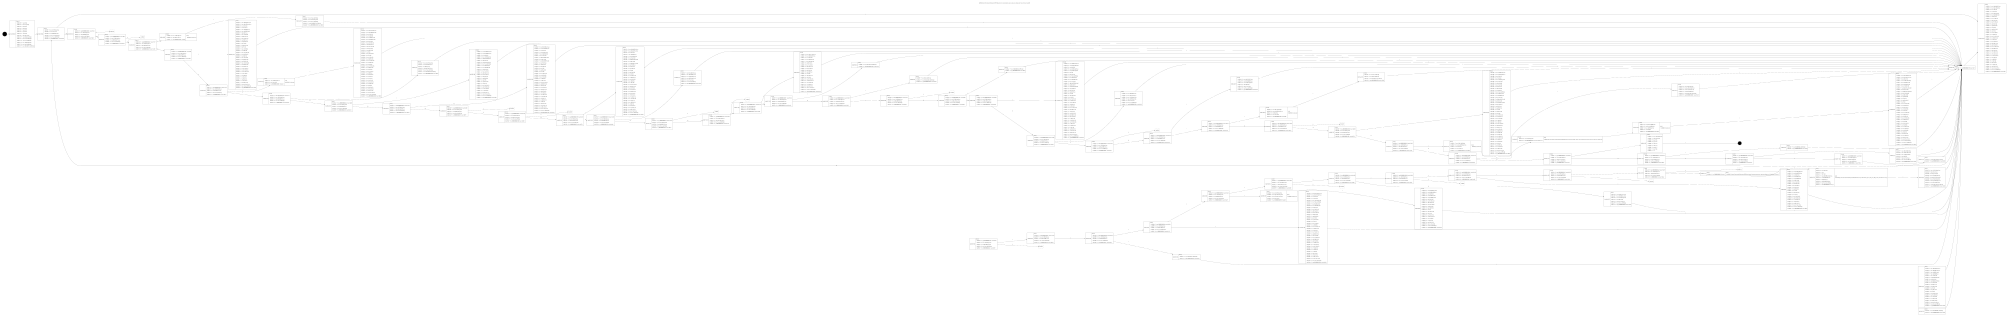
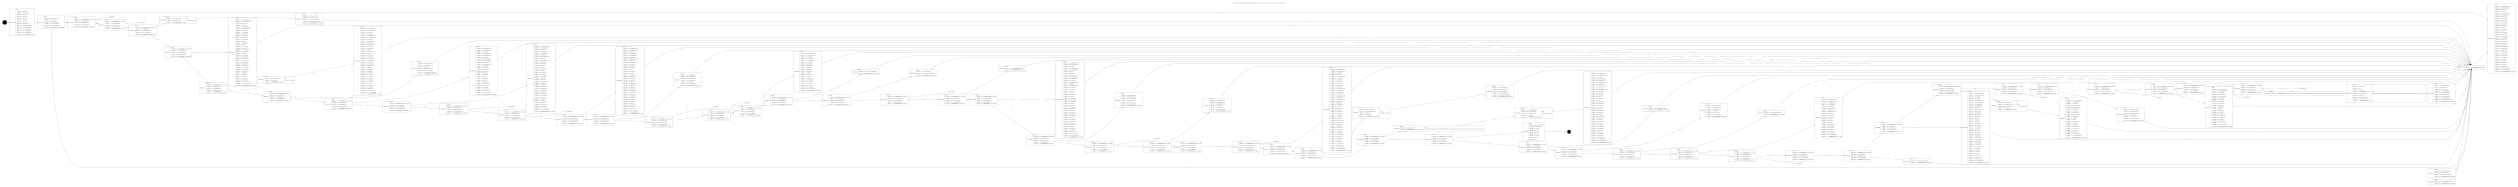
(1279, 113) -> none
none -> (1685, 154)
